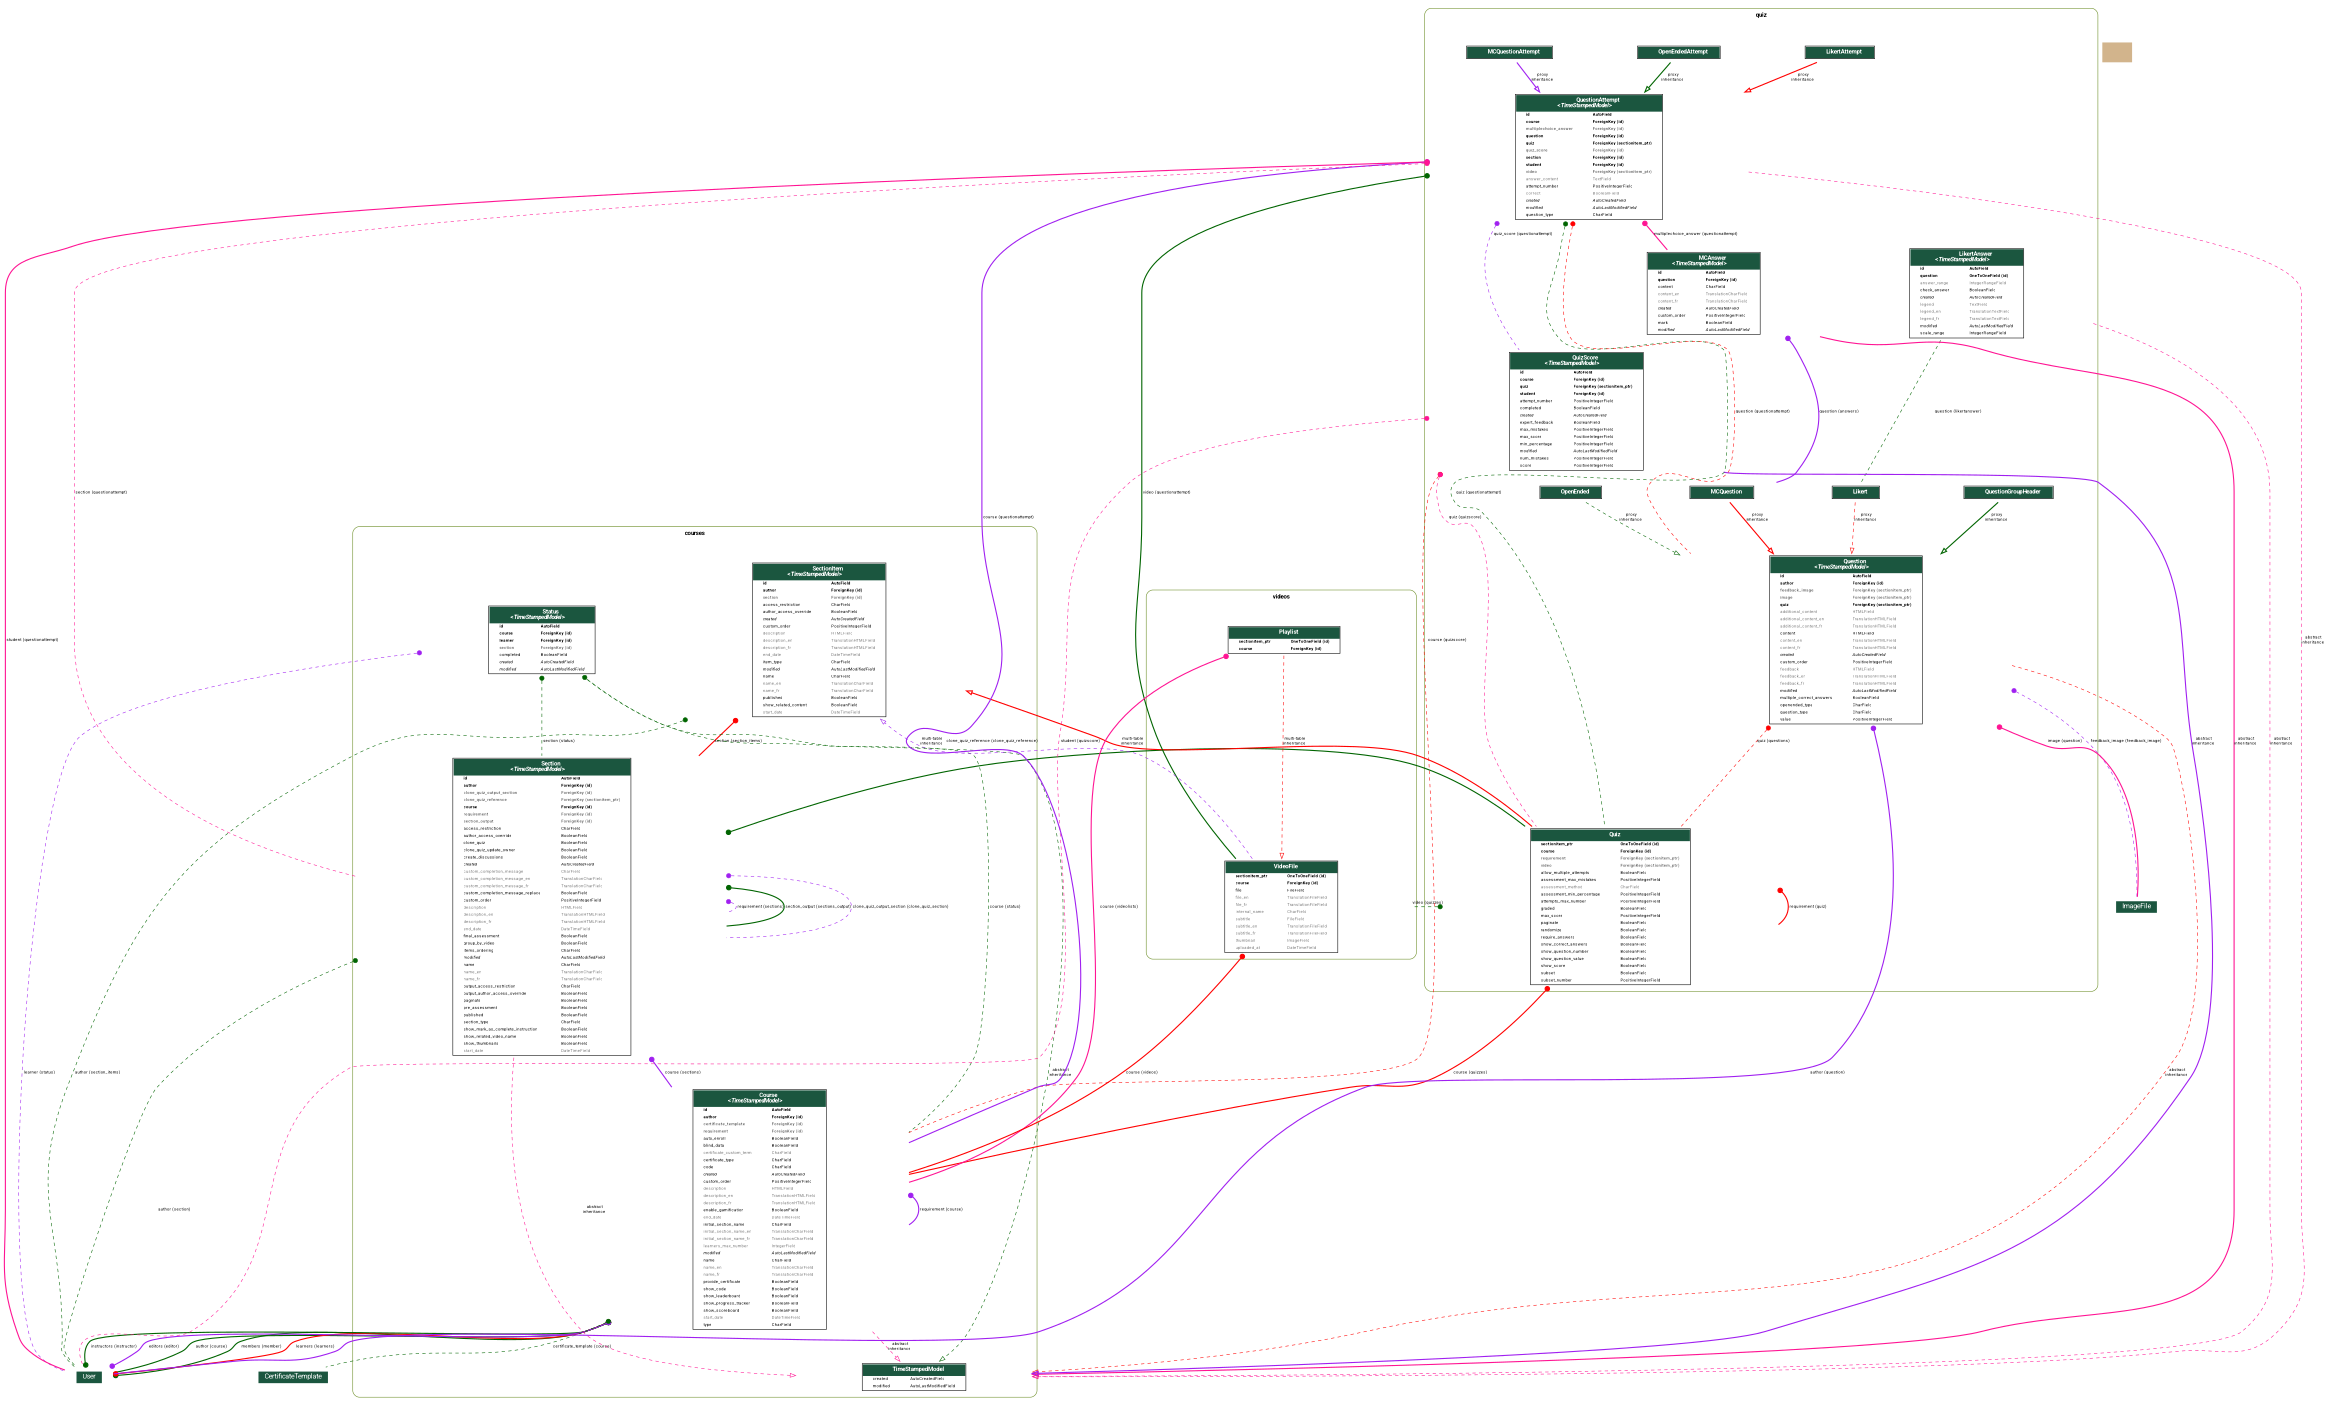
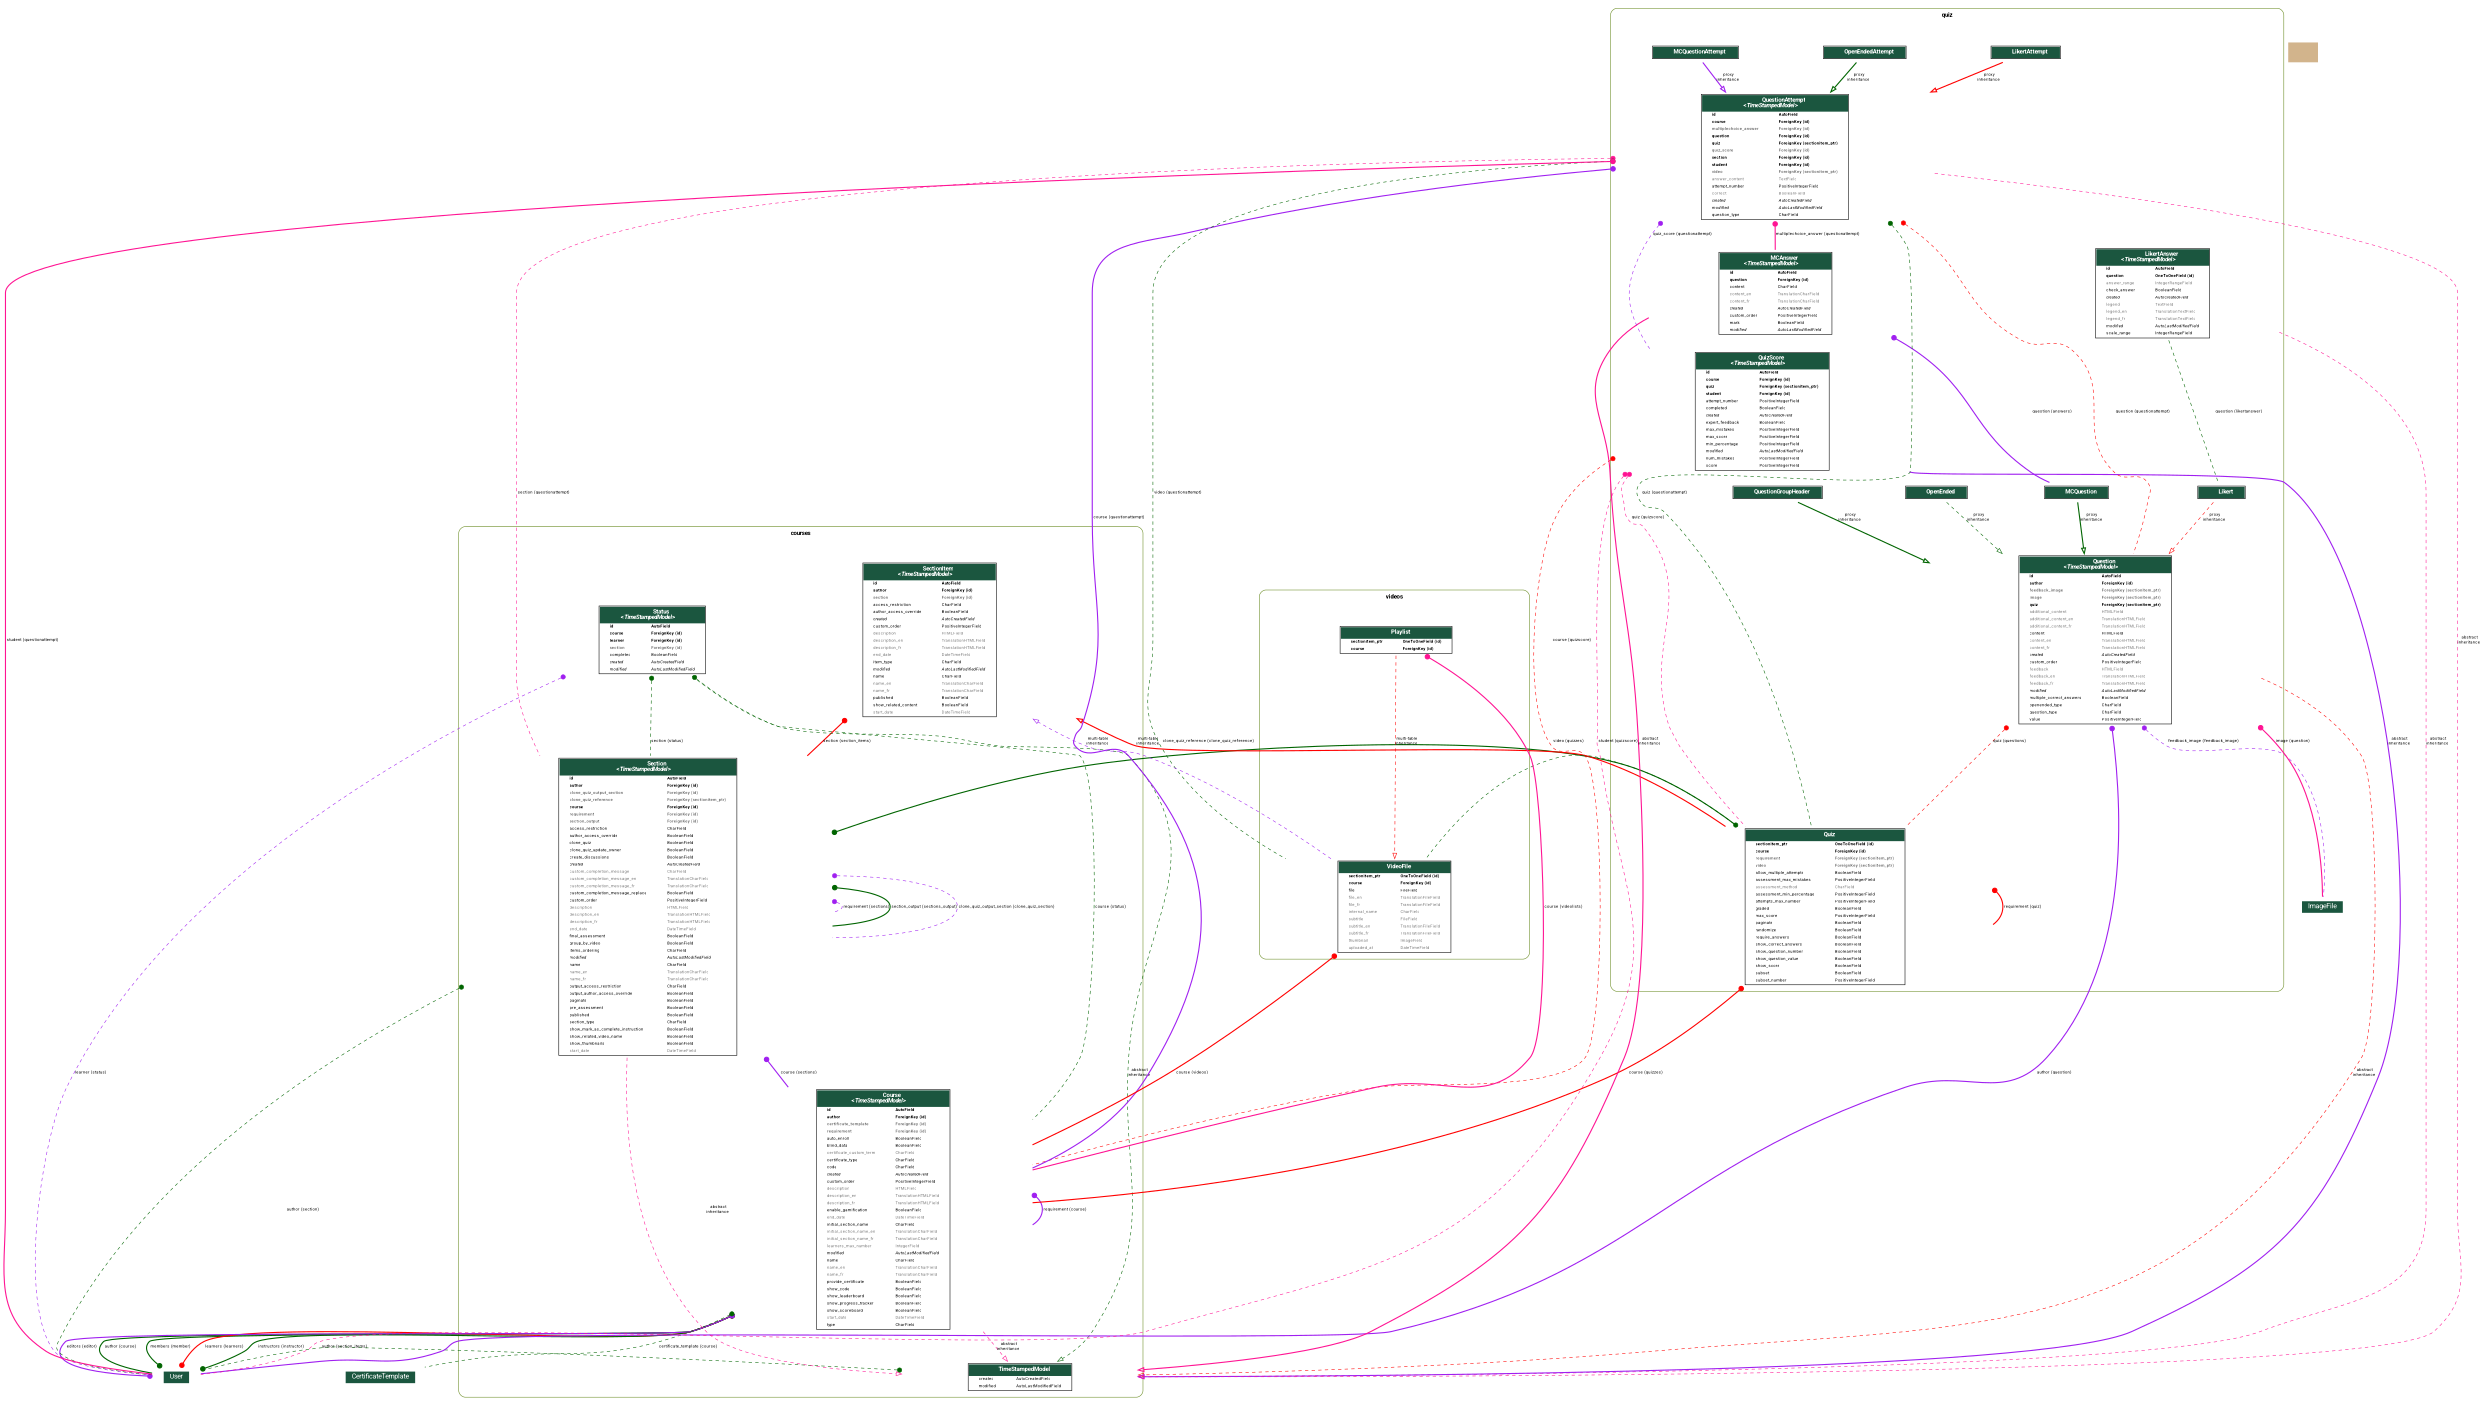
(1142, 429) -> (1153, 357)
(1750, 526) -> (2081, 525)
(188, 870) -> (600, 1356)
